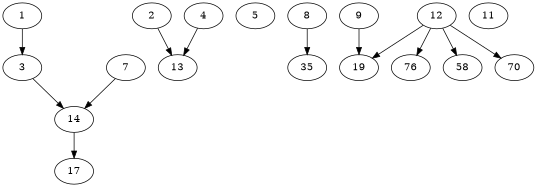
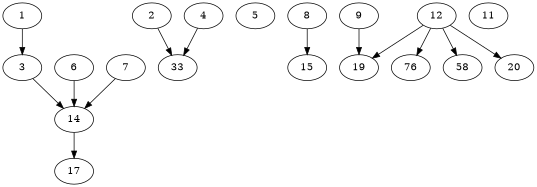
none -> (74, 68)
(178, 68) -> (178, 68)
(307, 68) -> (307, 68)
(514, 68) -> (514, 68)
